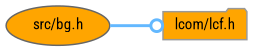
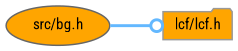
(205, 26) -> (198, 26)
